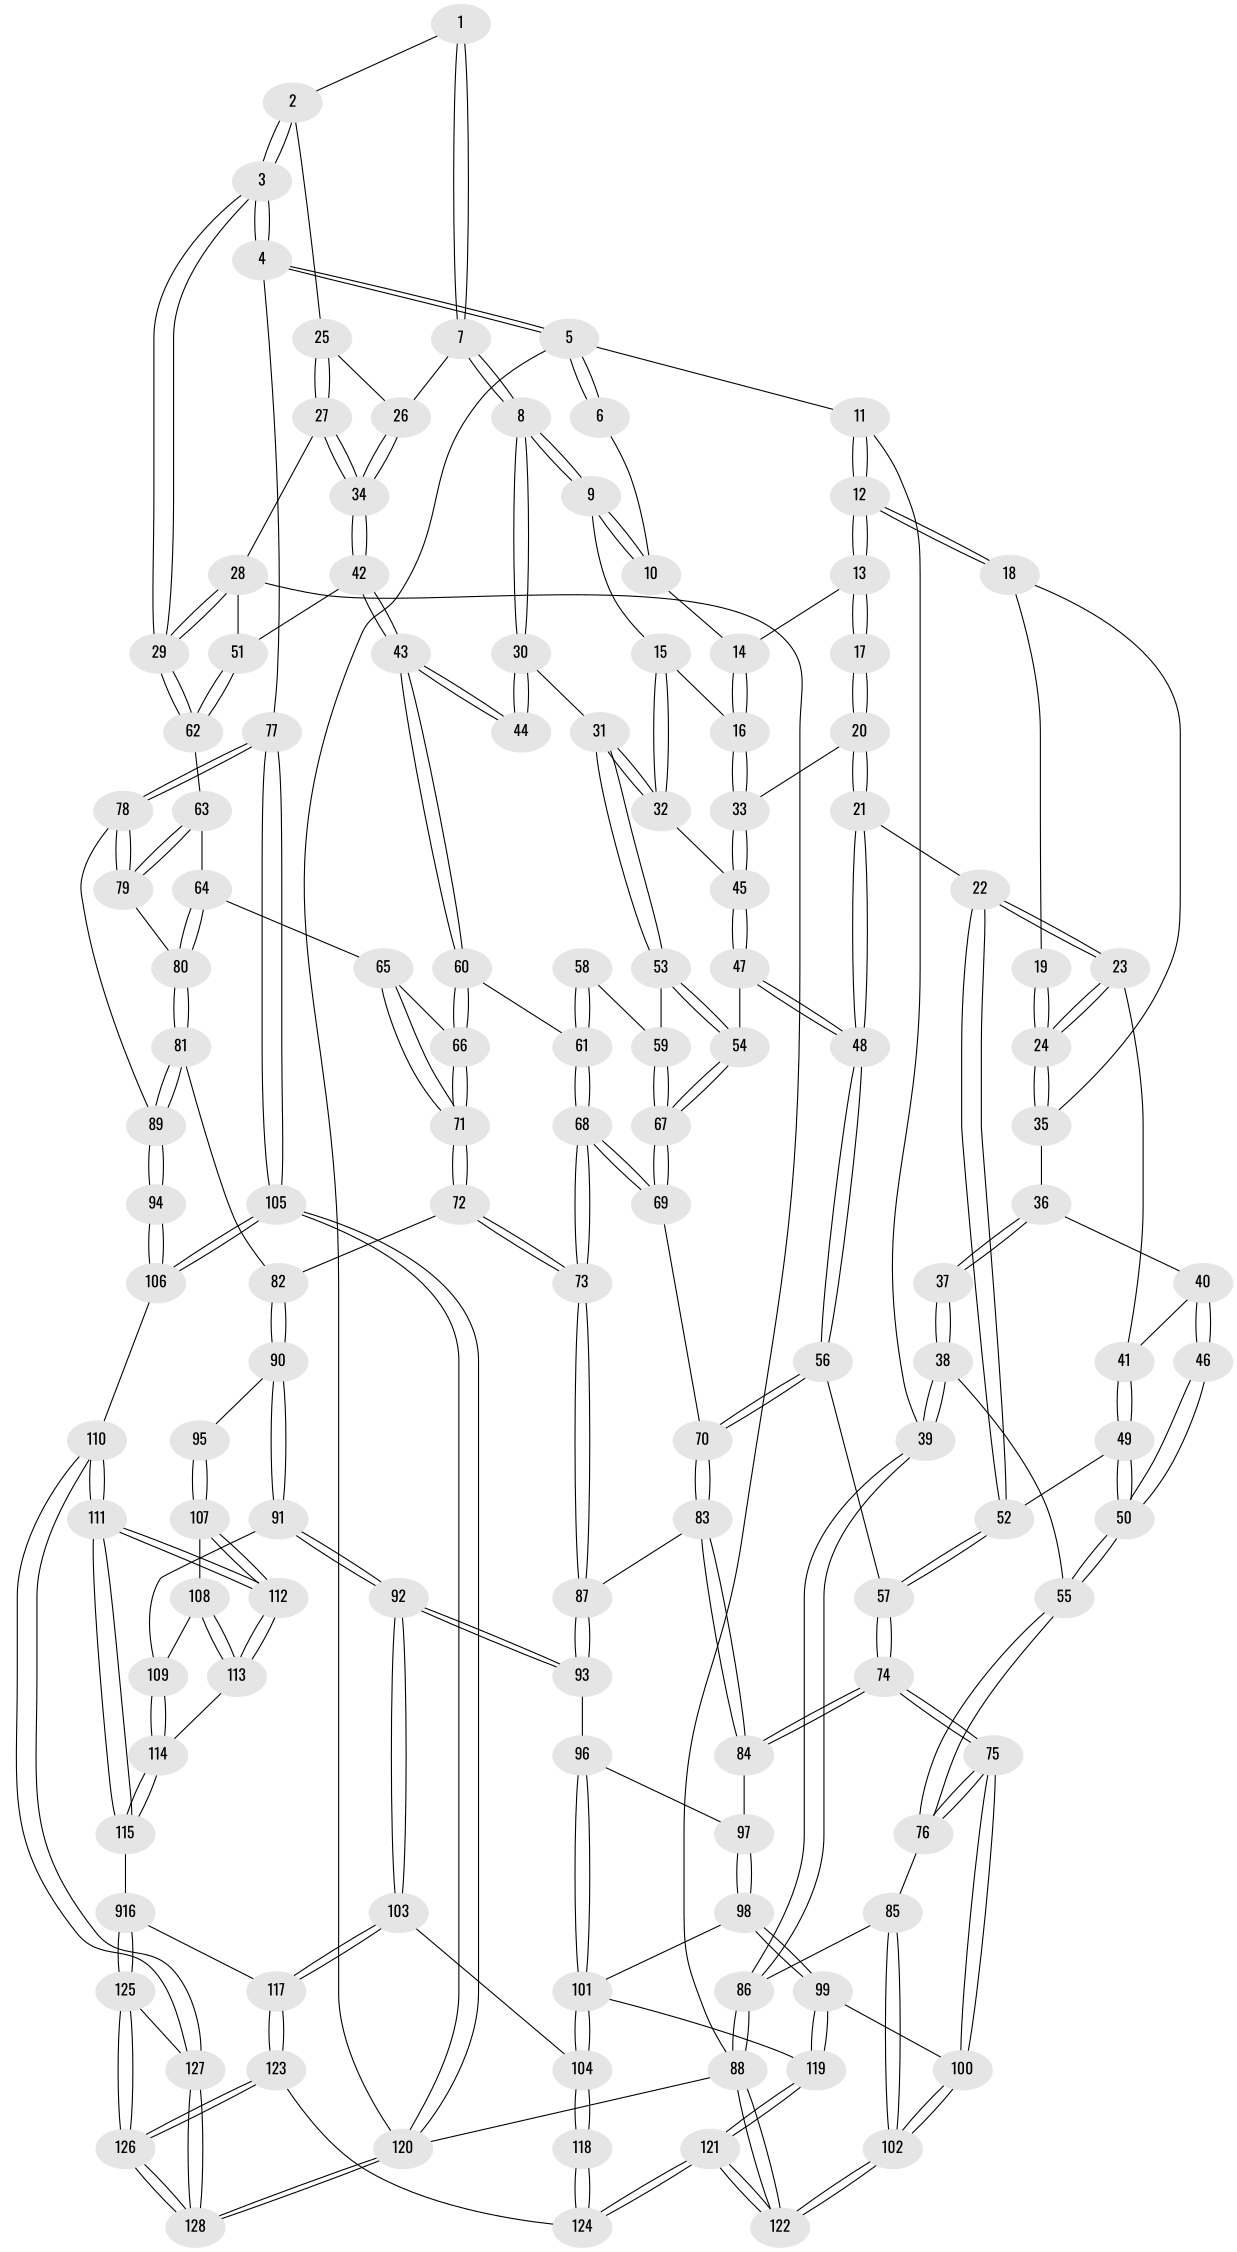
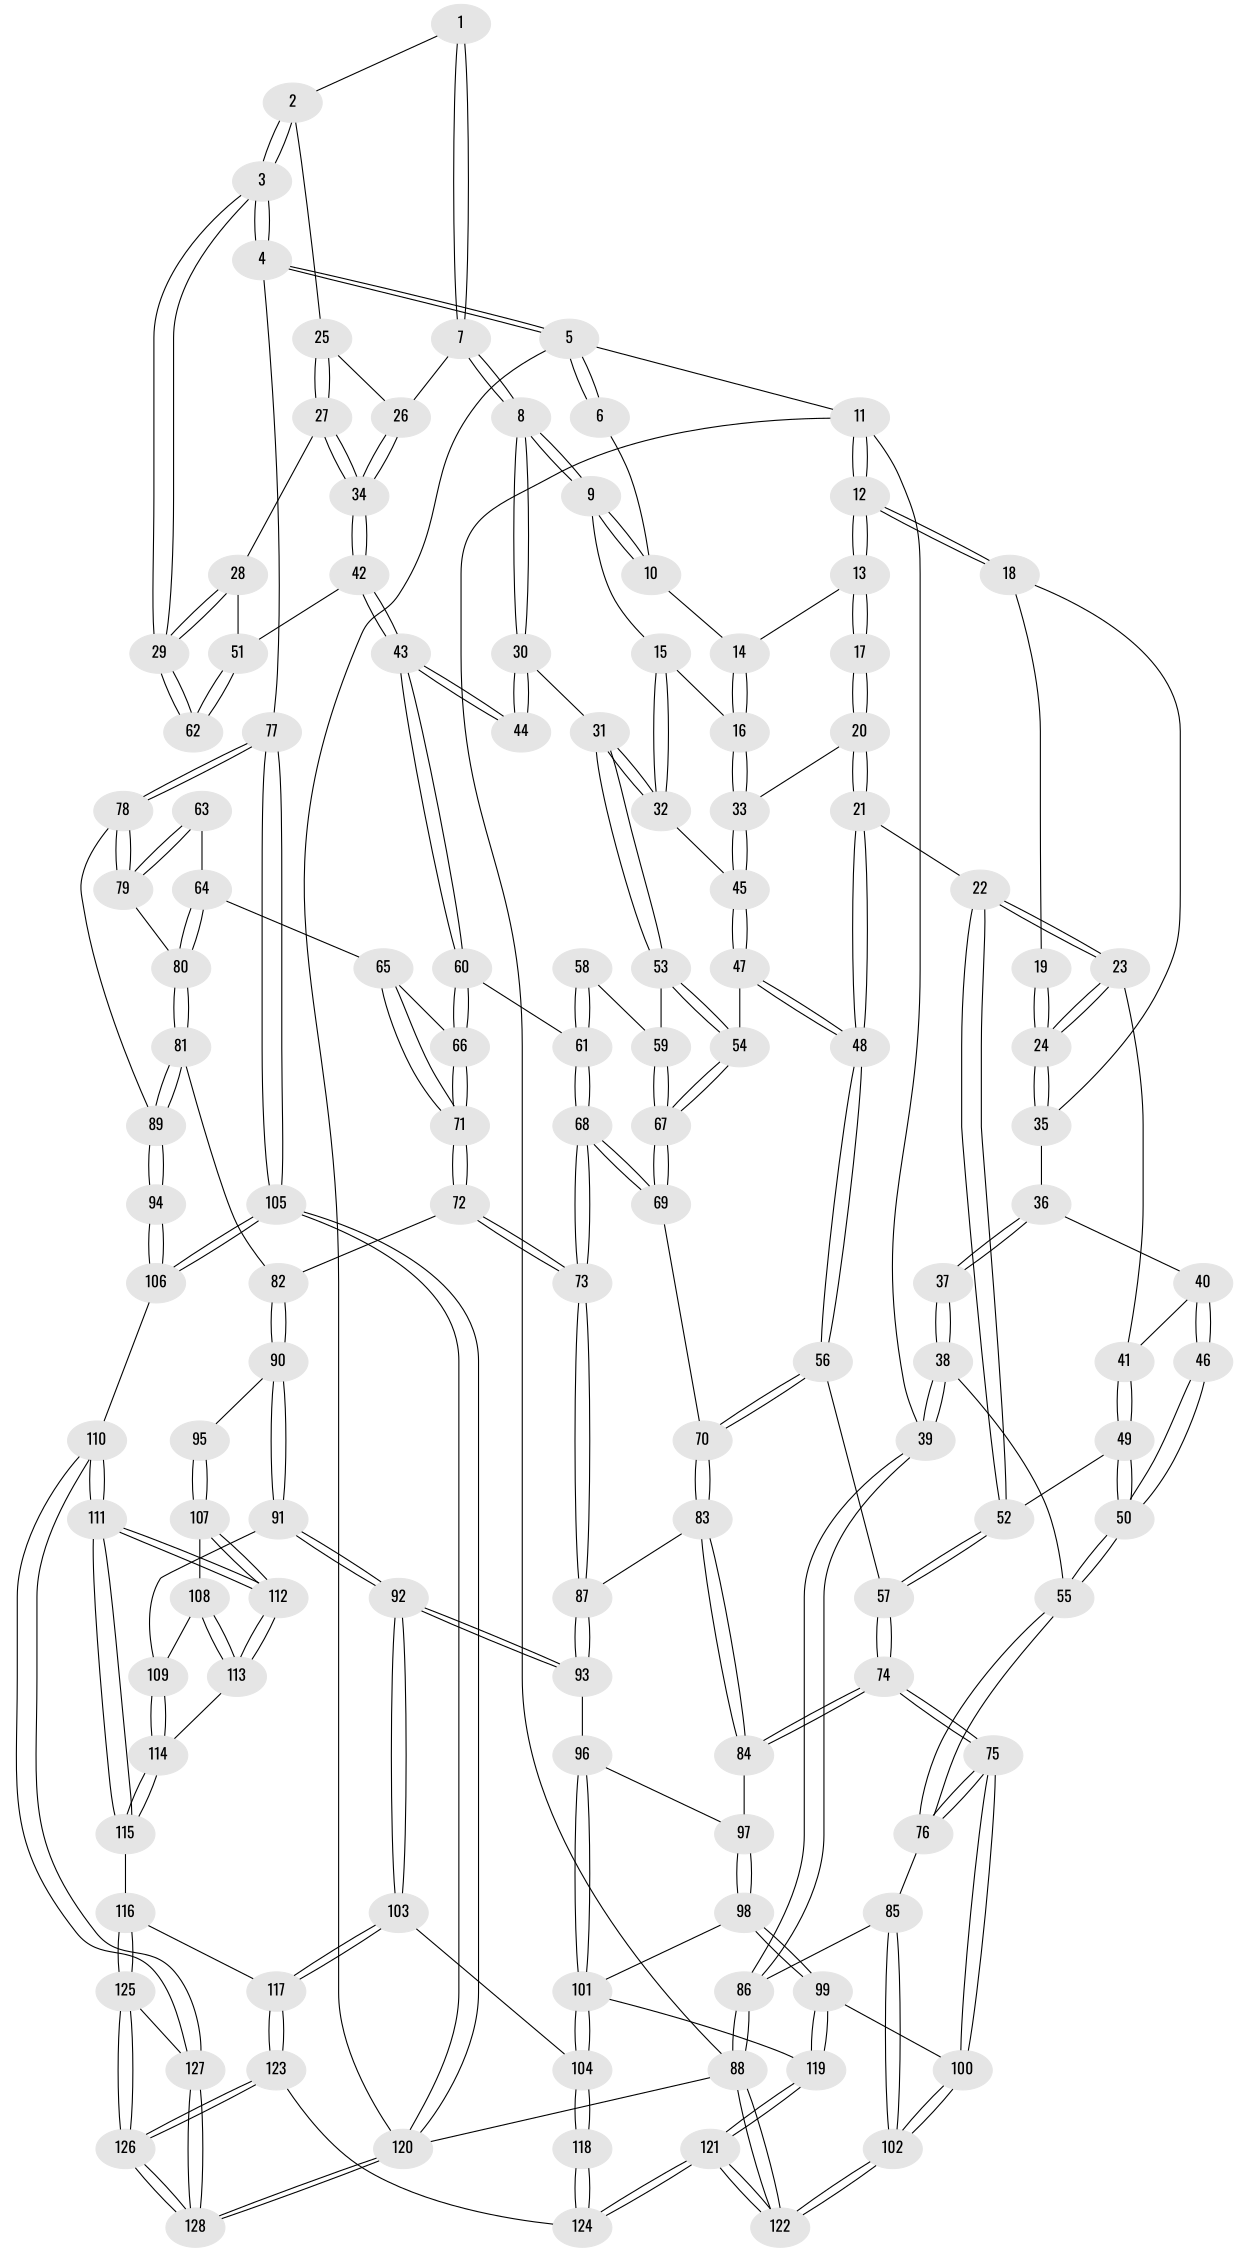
(198, 772) -> none
(798, 1088) -> (522, 1125)
(125, 1913) -> (125, 1913)
